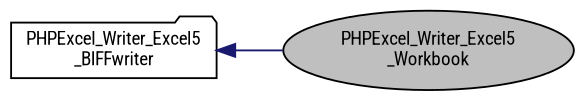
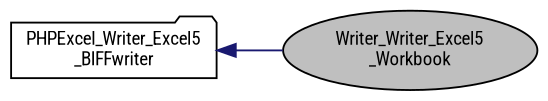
(429, 50) -> (410, 50)
